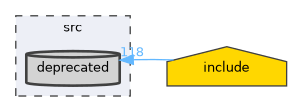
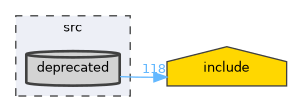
(154, 60) -> (139, 77)
